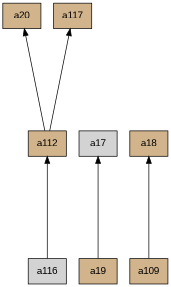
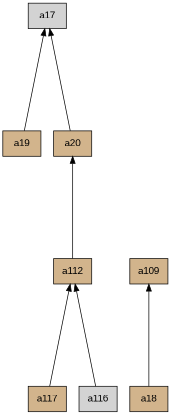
(59, 83) -> (59, 339)
none -> (61, 83)
(149, 211) -> (149, 339)
